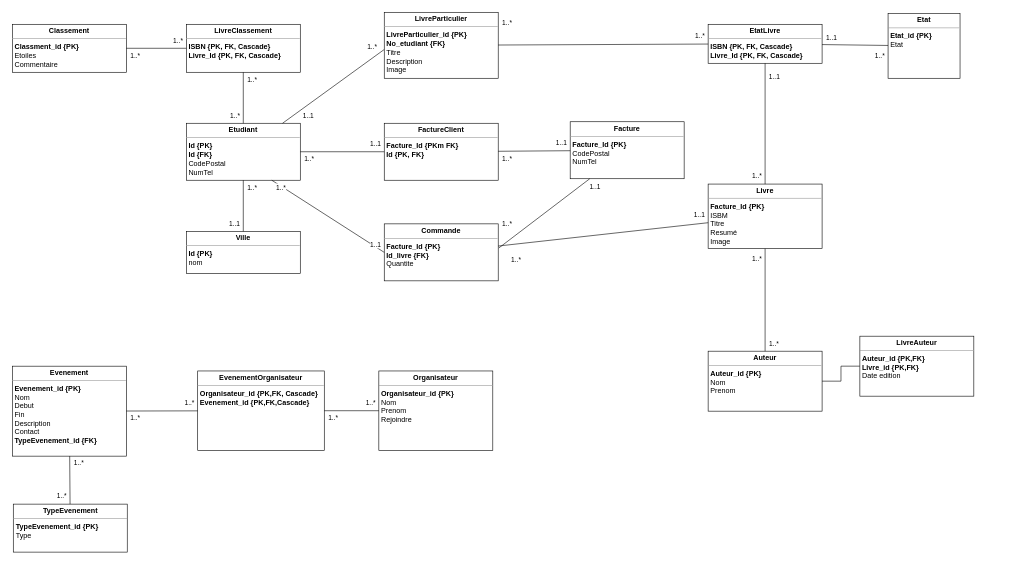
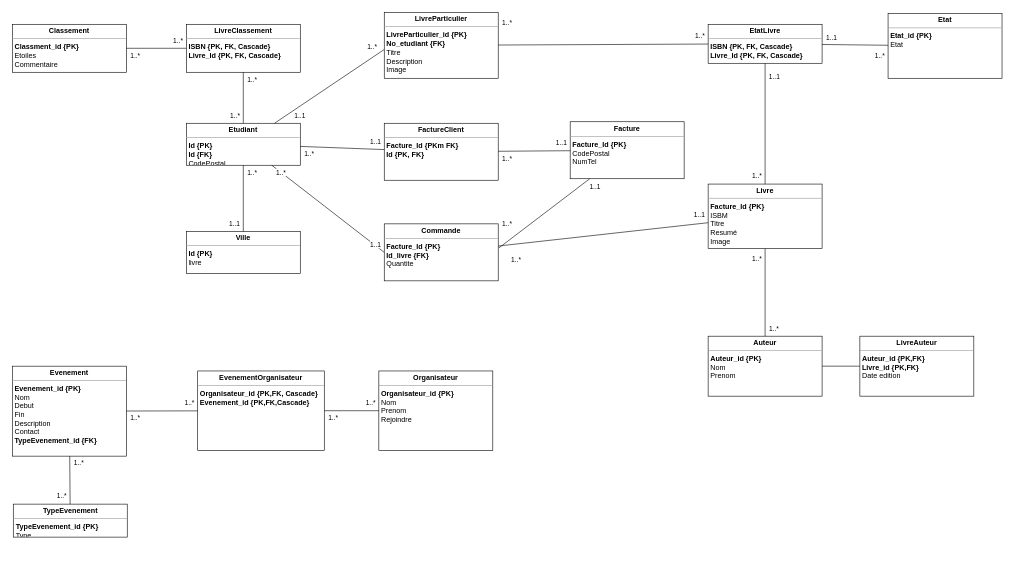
(924, 46) -> (945, 46)
(243, 152) -> (243, 144)
(199, 244) -> (199, 244)
(765, 381) -> (765, 366)
(70, 528) -> (70, 521)
